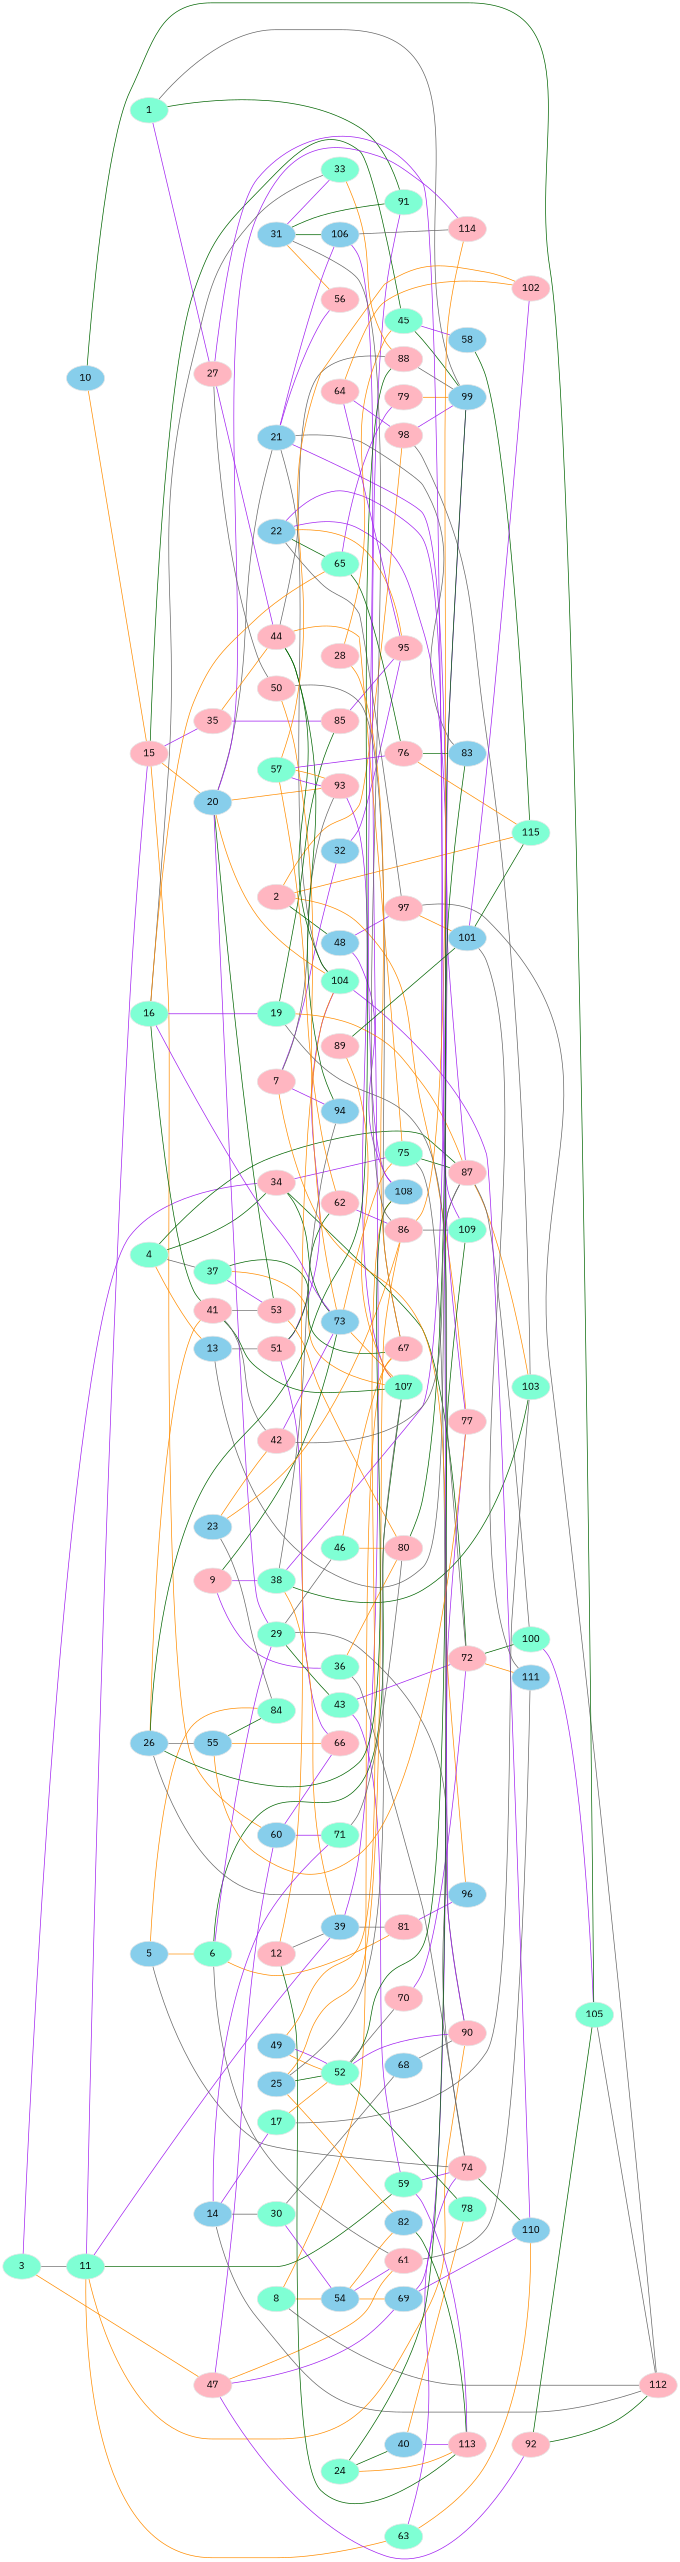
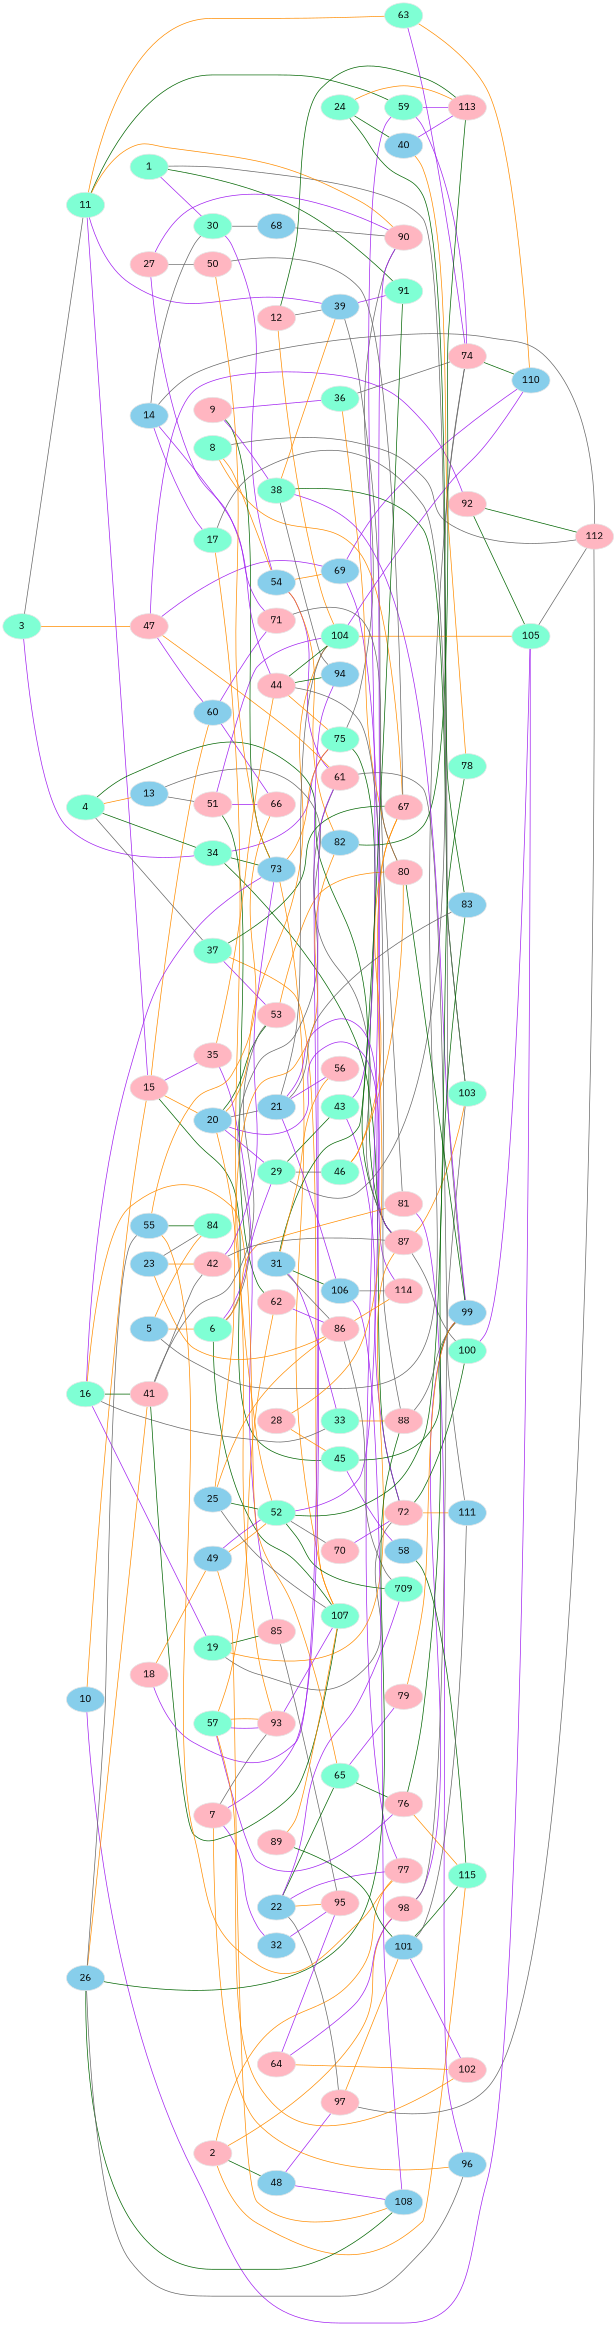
(181, 242) -> (181, 197)
none -> (432, 636)
(571, 646) -> (512, 1889)
(372, 685) -> (306, 1749)
(276, 1183) -> (213, 853)
(467, 1230) -> (404, 1589)
none -> (149, 1675)
(340, 1835) -> (276, 621)
